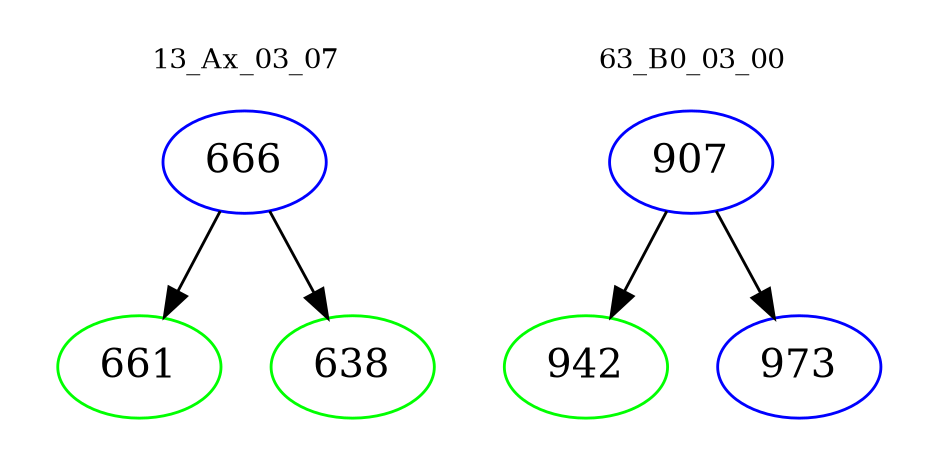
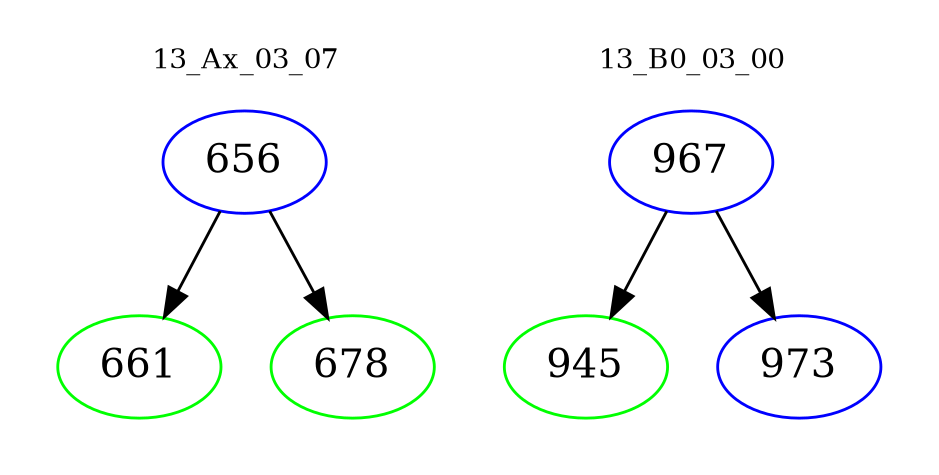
(693, 61) -> (693, 61)
(245, 162) -> (245, 162)
(691, 162) -> (691, 162)
(353, 367) -> (353, 367)
(586, 367) -> (586, 367)
